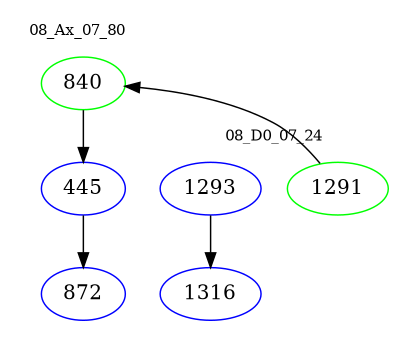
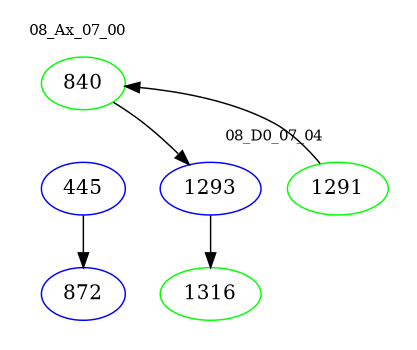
(78, 31) -> (78, 31)
(83, 129) -> (158, 135)
(274, 137) -> (274, 137)
(211, 294) -> (211, 294)
